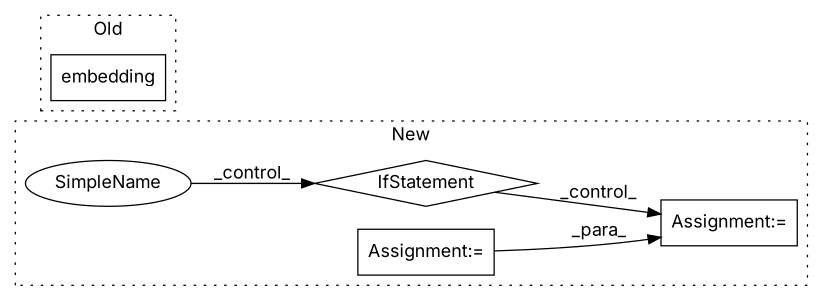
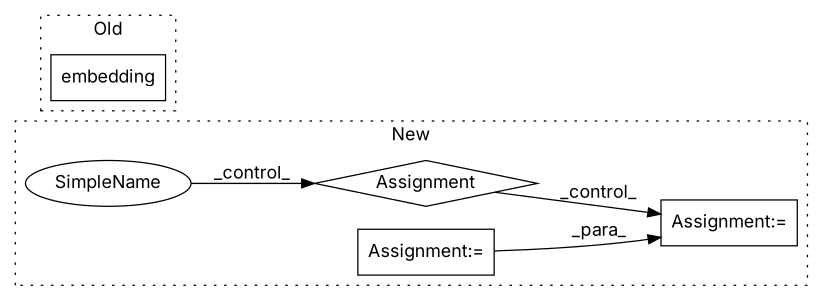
(426, 183) -> (426, 183)
